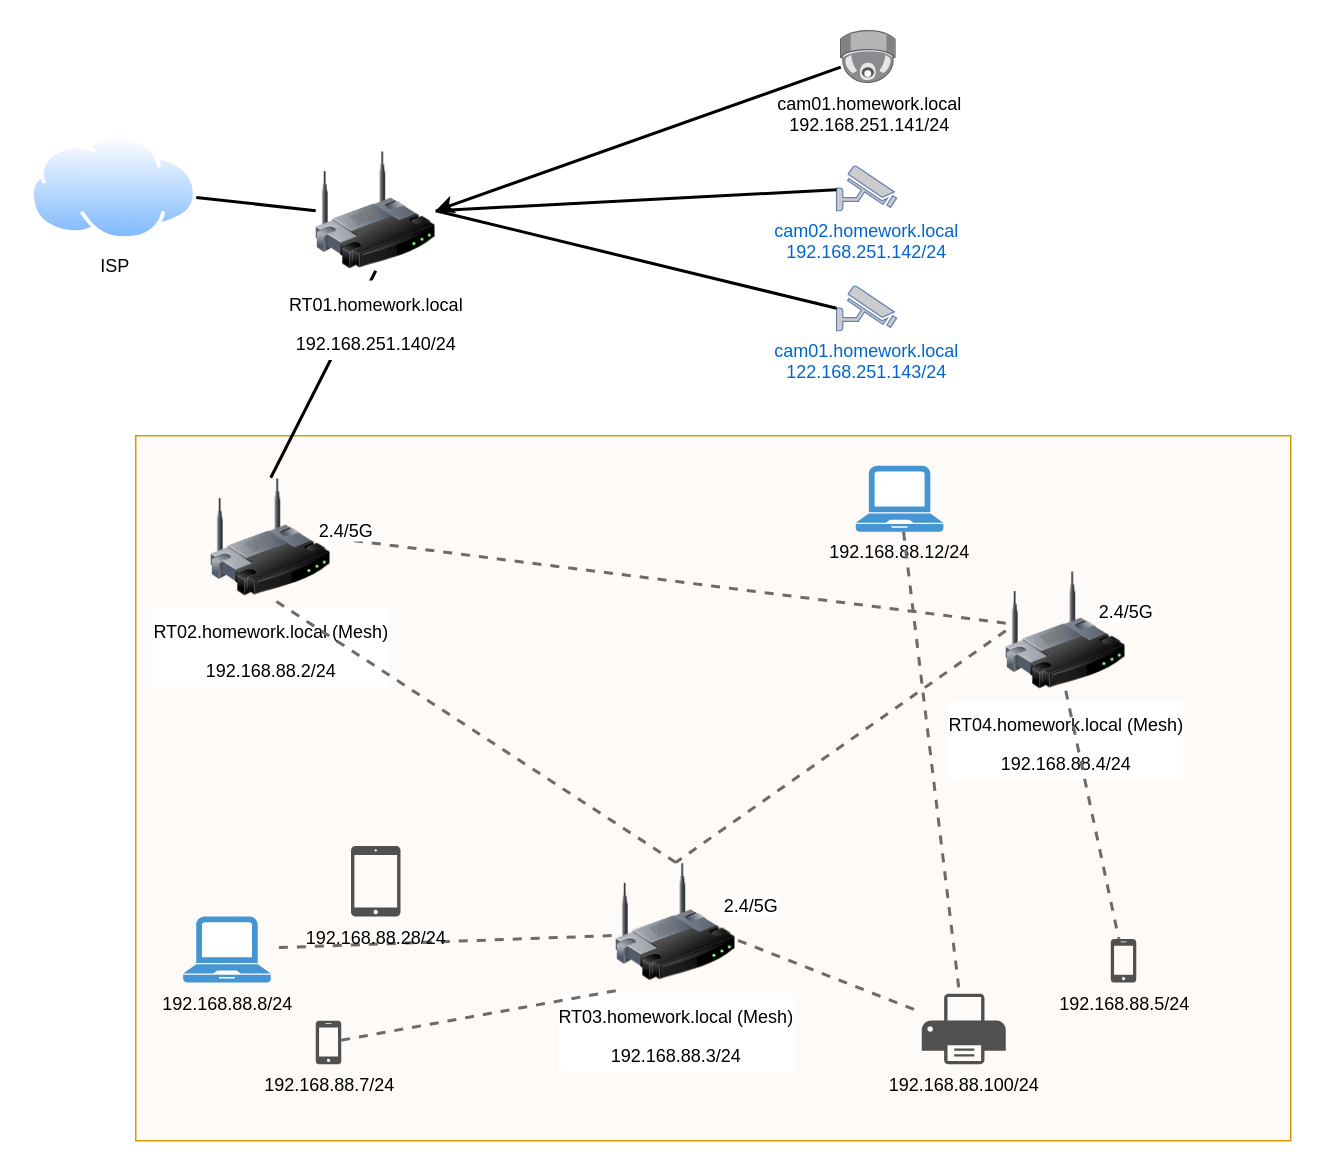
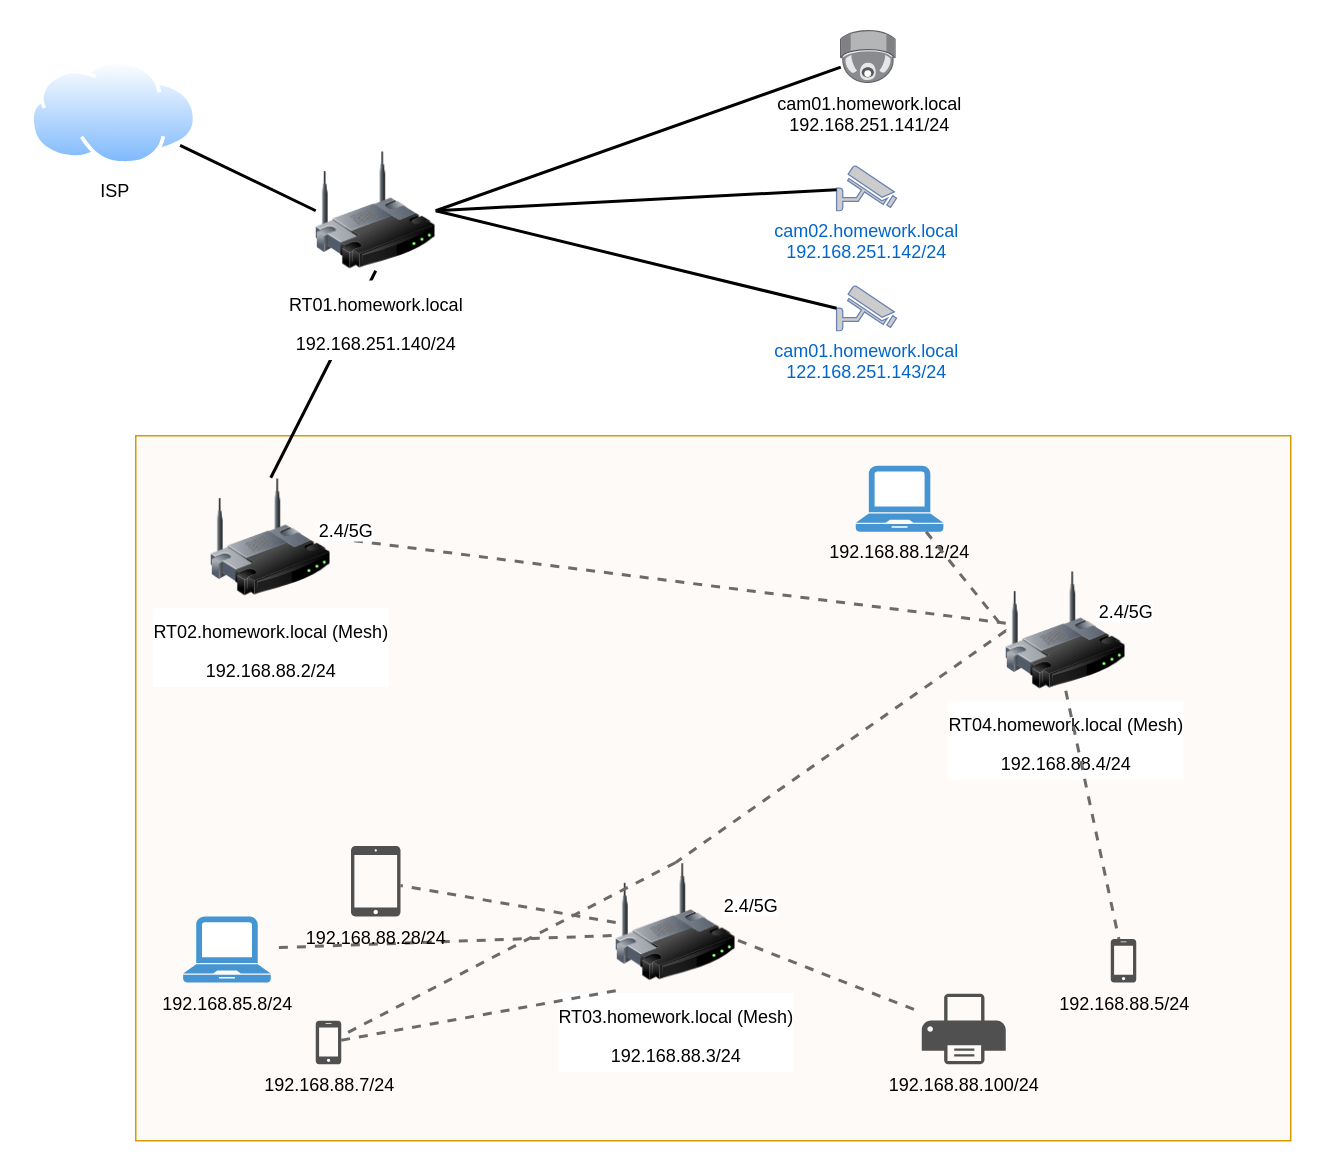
(114, 188) -> (114, 113)
(449, 206) -> (448, 206)
(475, 731) -> (437, 986)
(936, 803) -> (961, 575)
none -> (482, 900)
(228, 1005) -> (228, 1005)
